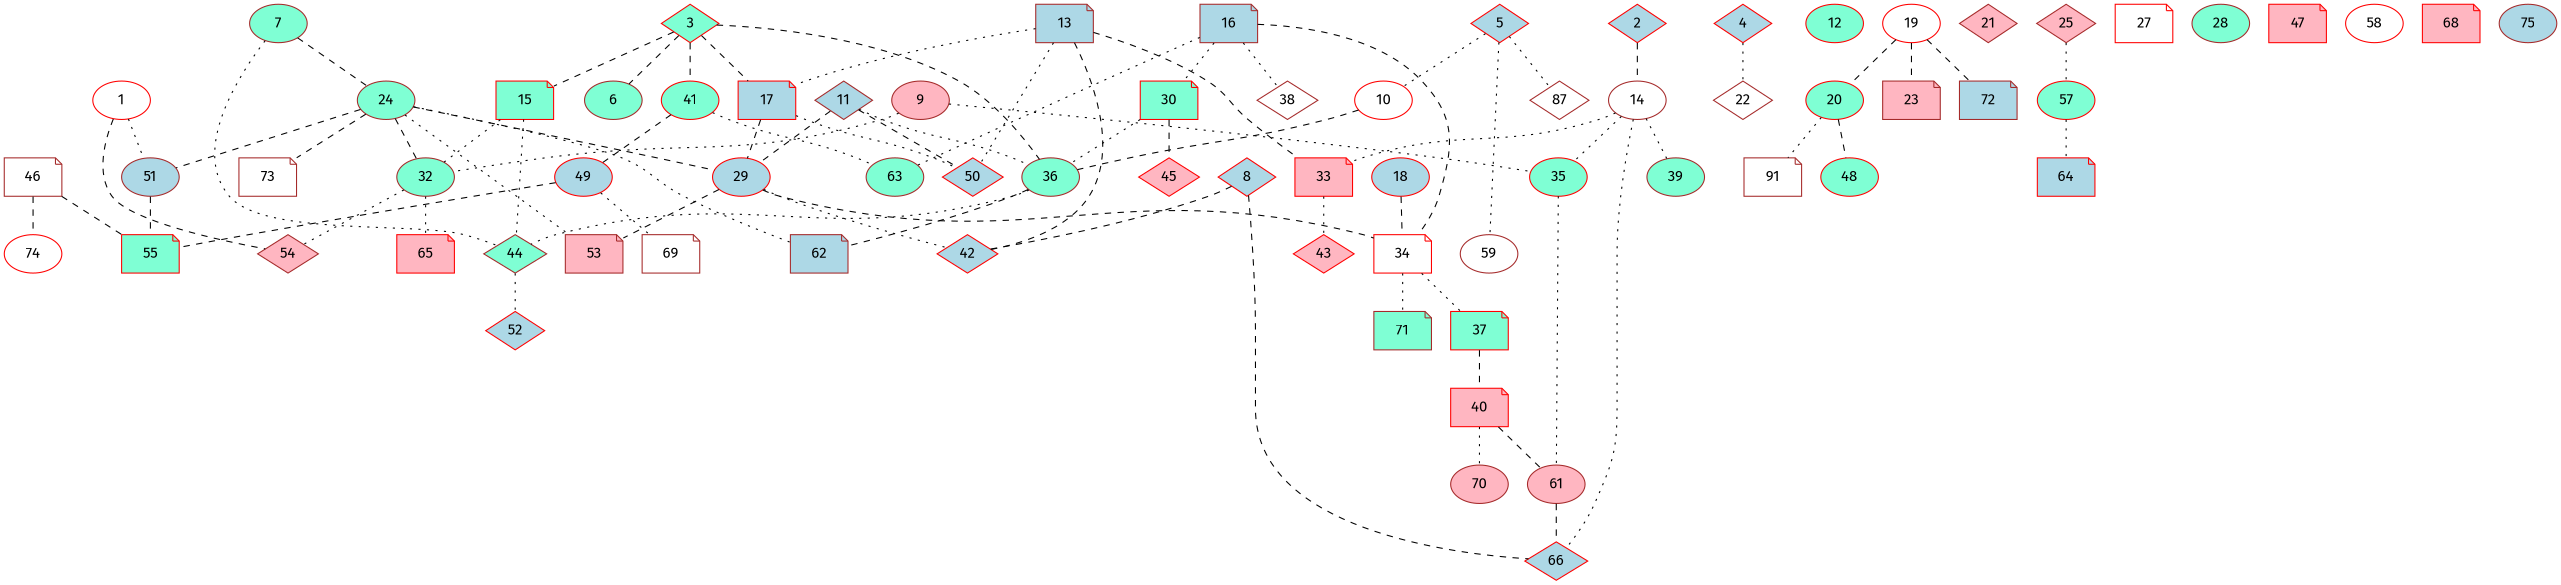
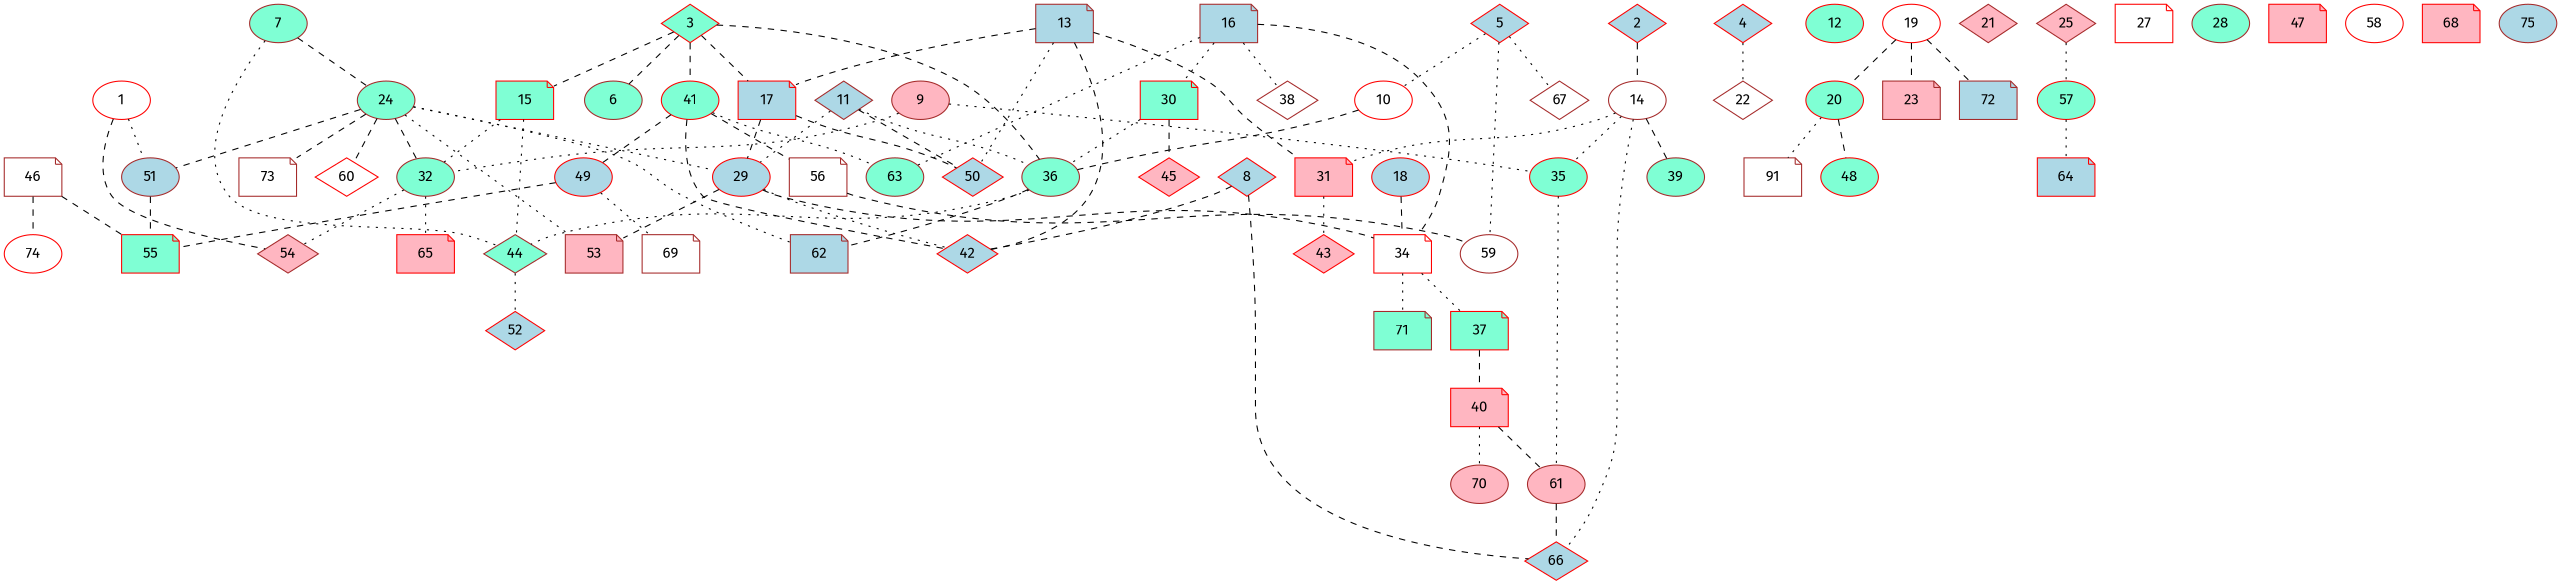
(914, 51) -> (914, 51)
(1559, 100) -> (1559, 100)
(804, 130) -> (804, 130)
(564, 138) -> (564, 138)
(1657, 139) -> (1657, 139)
(877, 141) -> (877, 141)
none -> (347, 177)
none -> (818, 177)
(1324, 177) -> (1324, 177)
none -> (816, 224)
